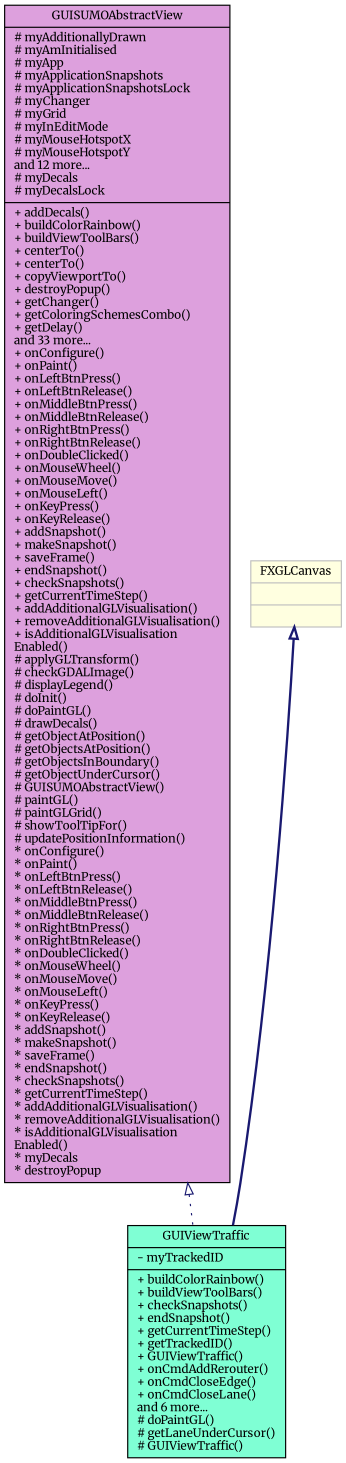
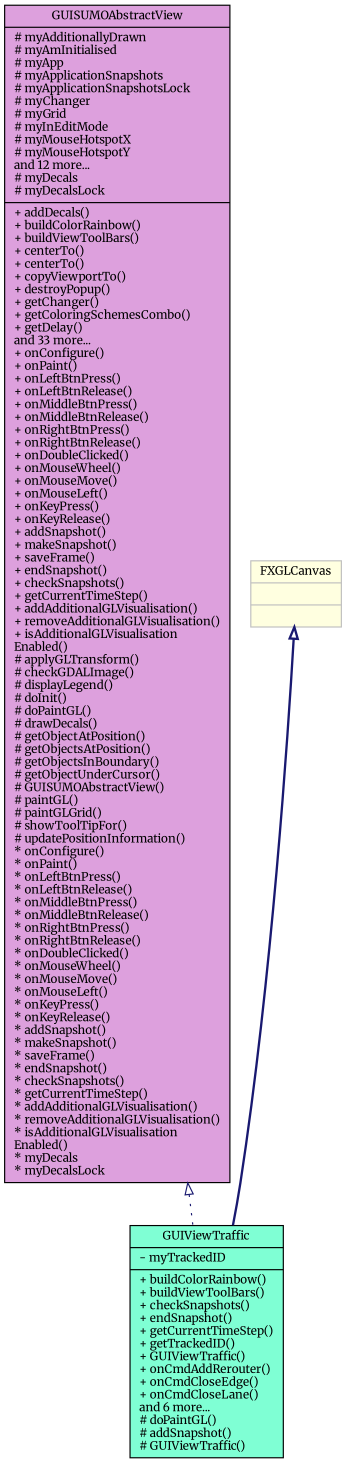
(58, 1171) -> (60, 1171)
(207, 1433) -> (186, 1433)
